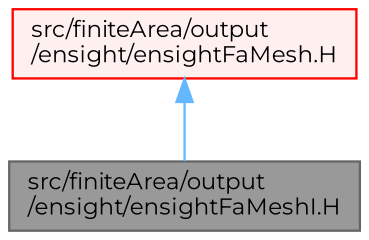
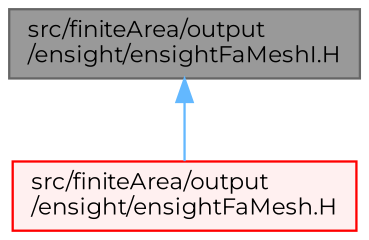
(185, 132) -> (185, 132)
